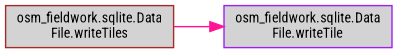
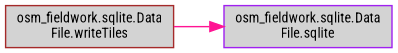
(308, 27) -> (308, 27)
